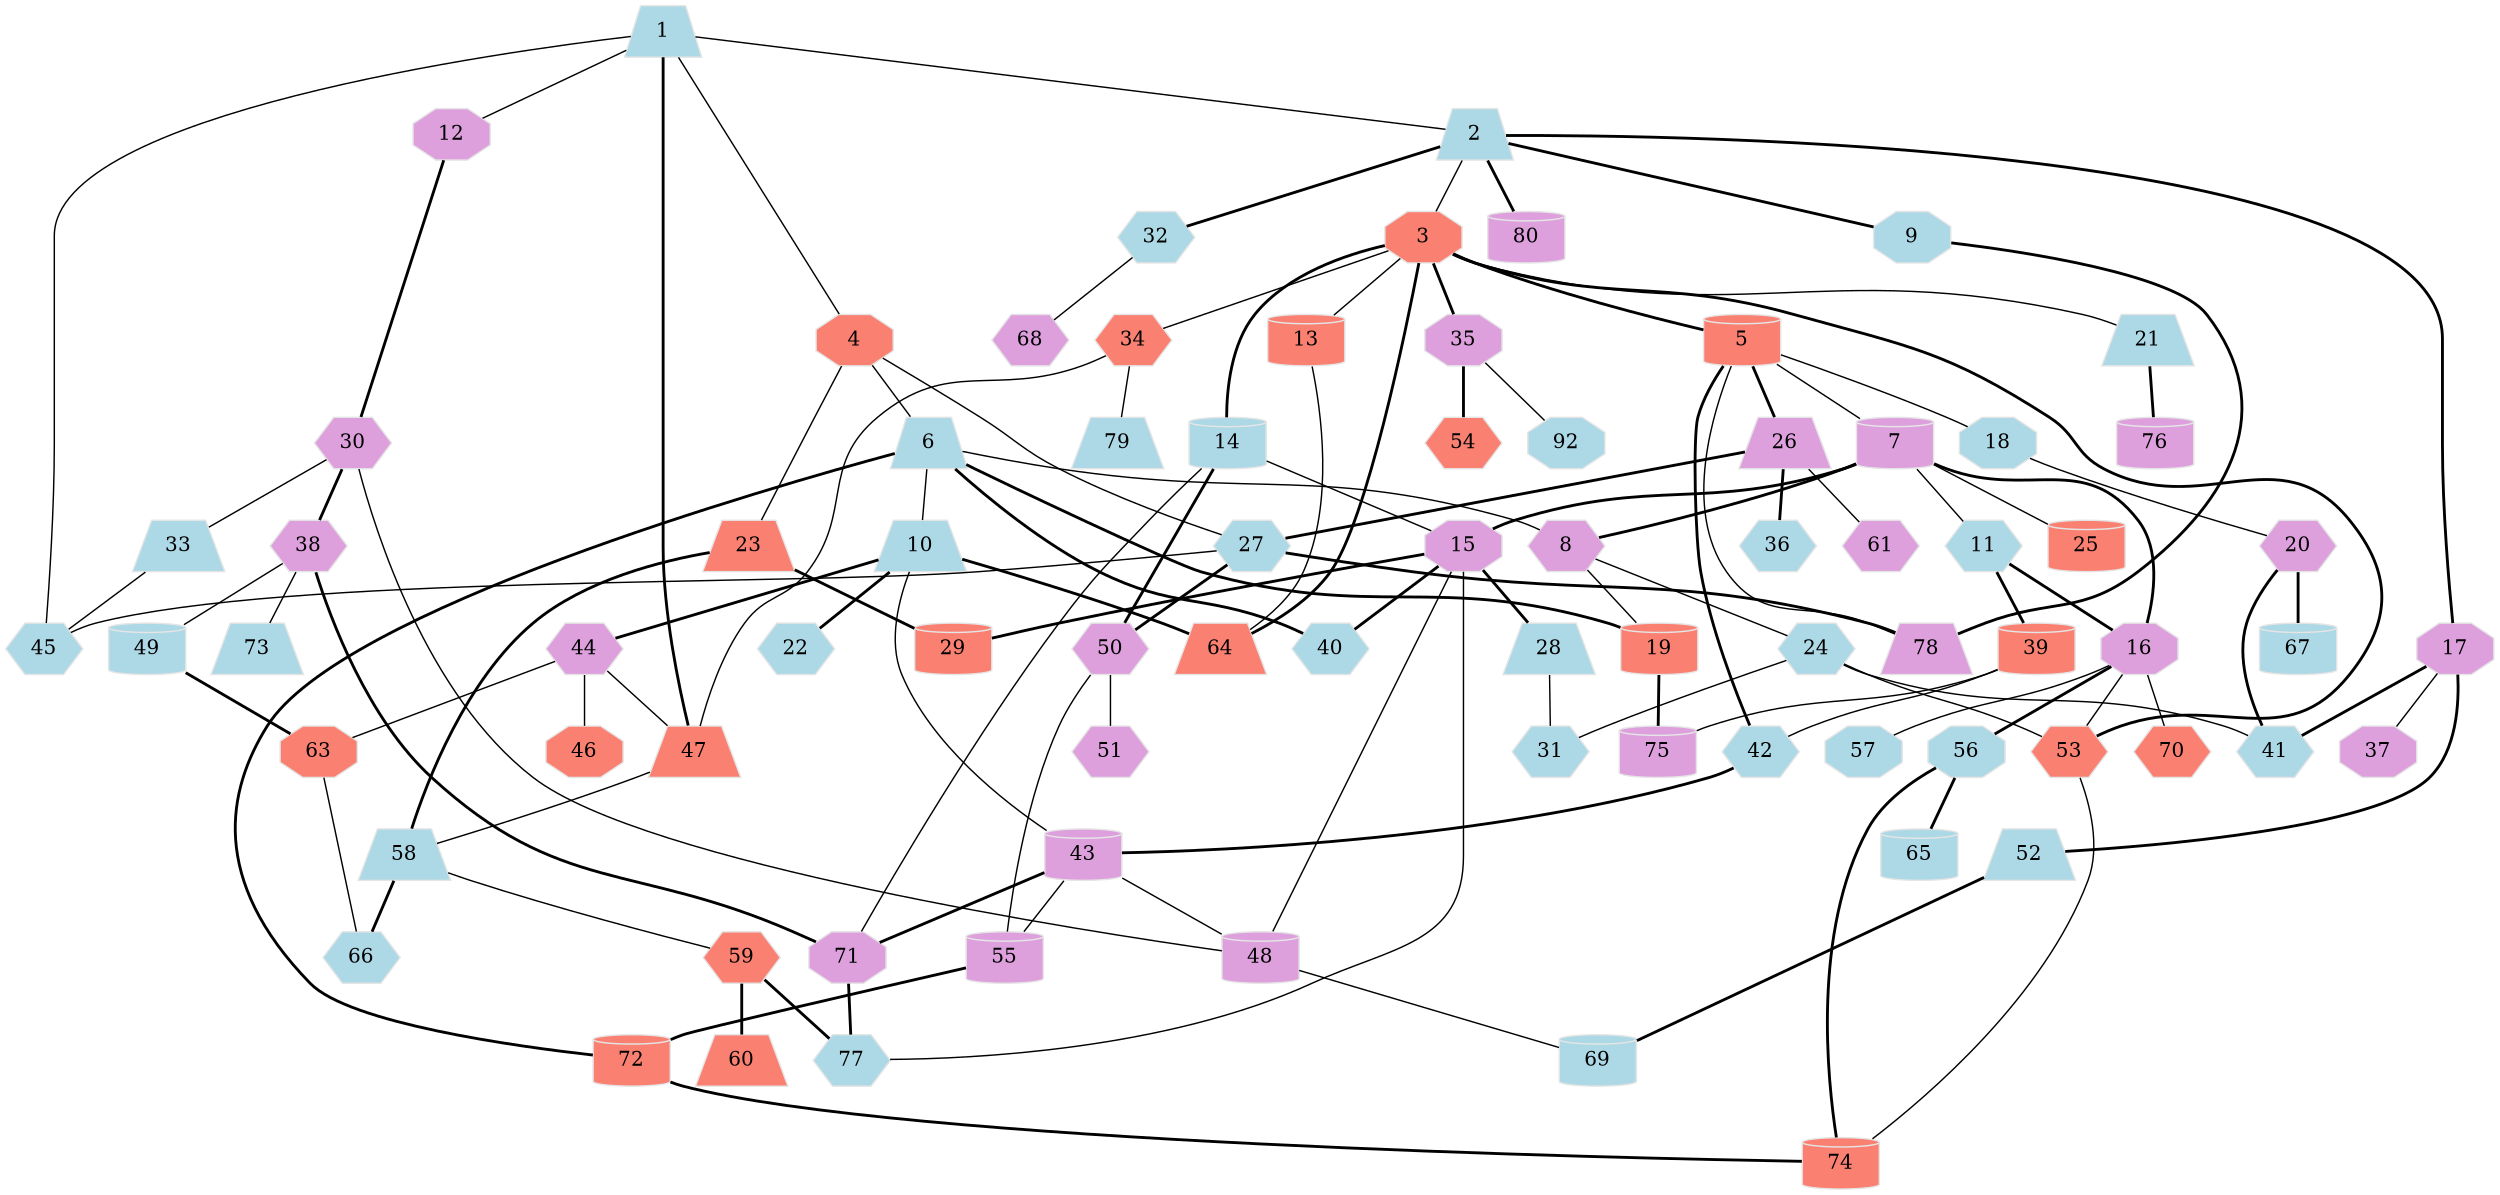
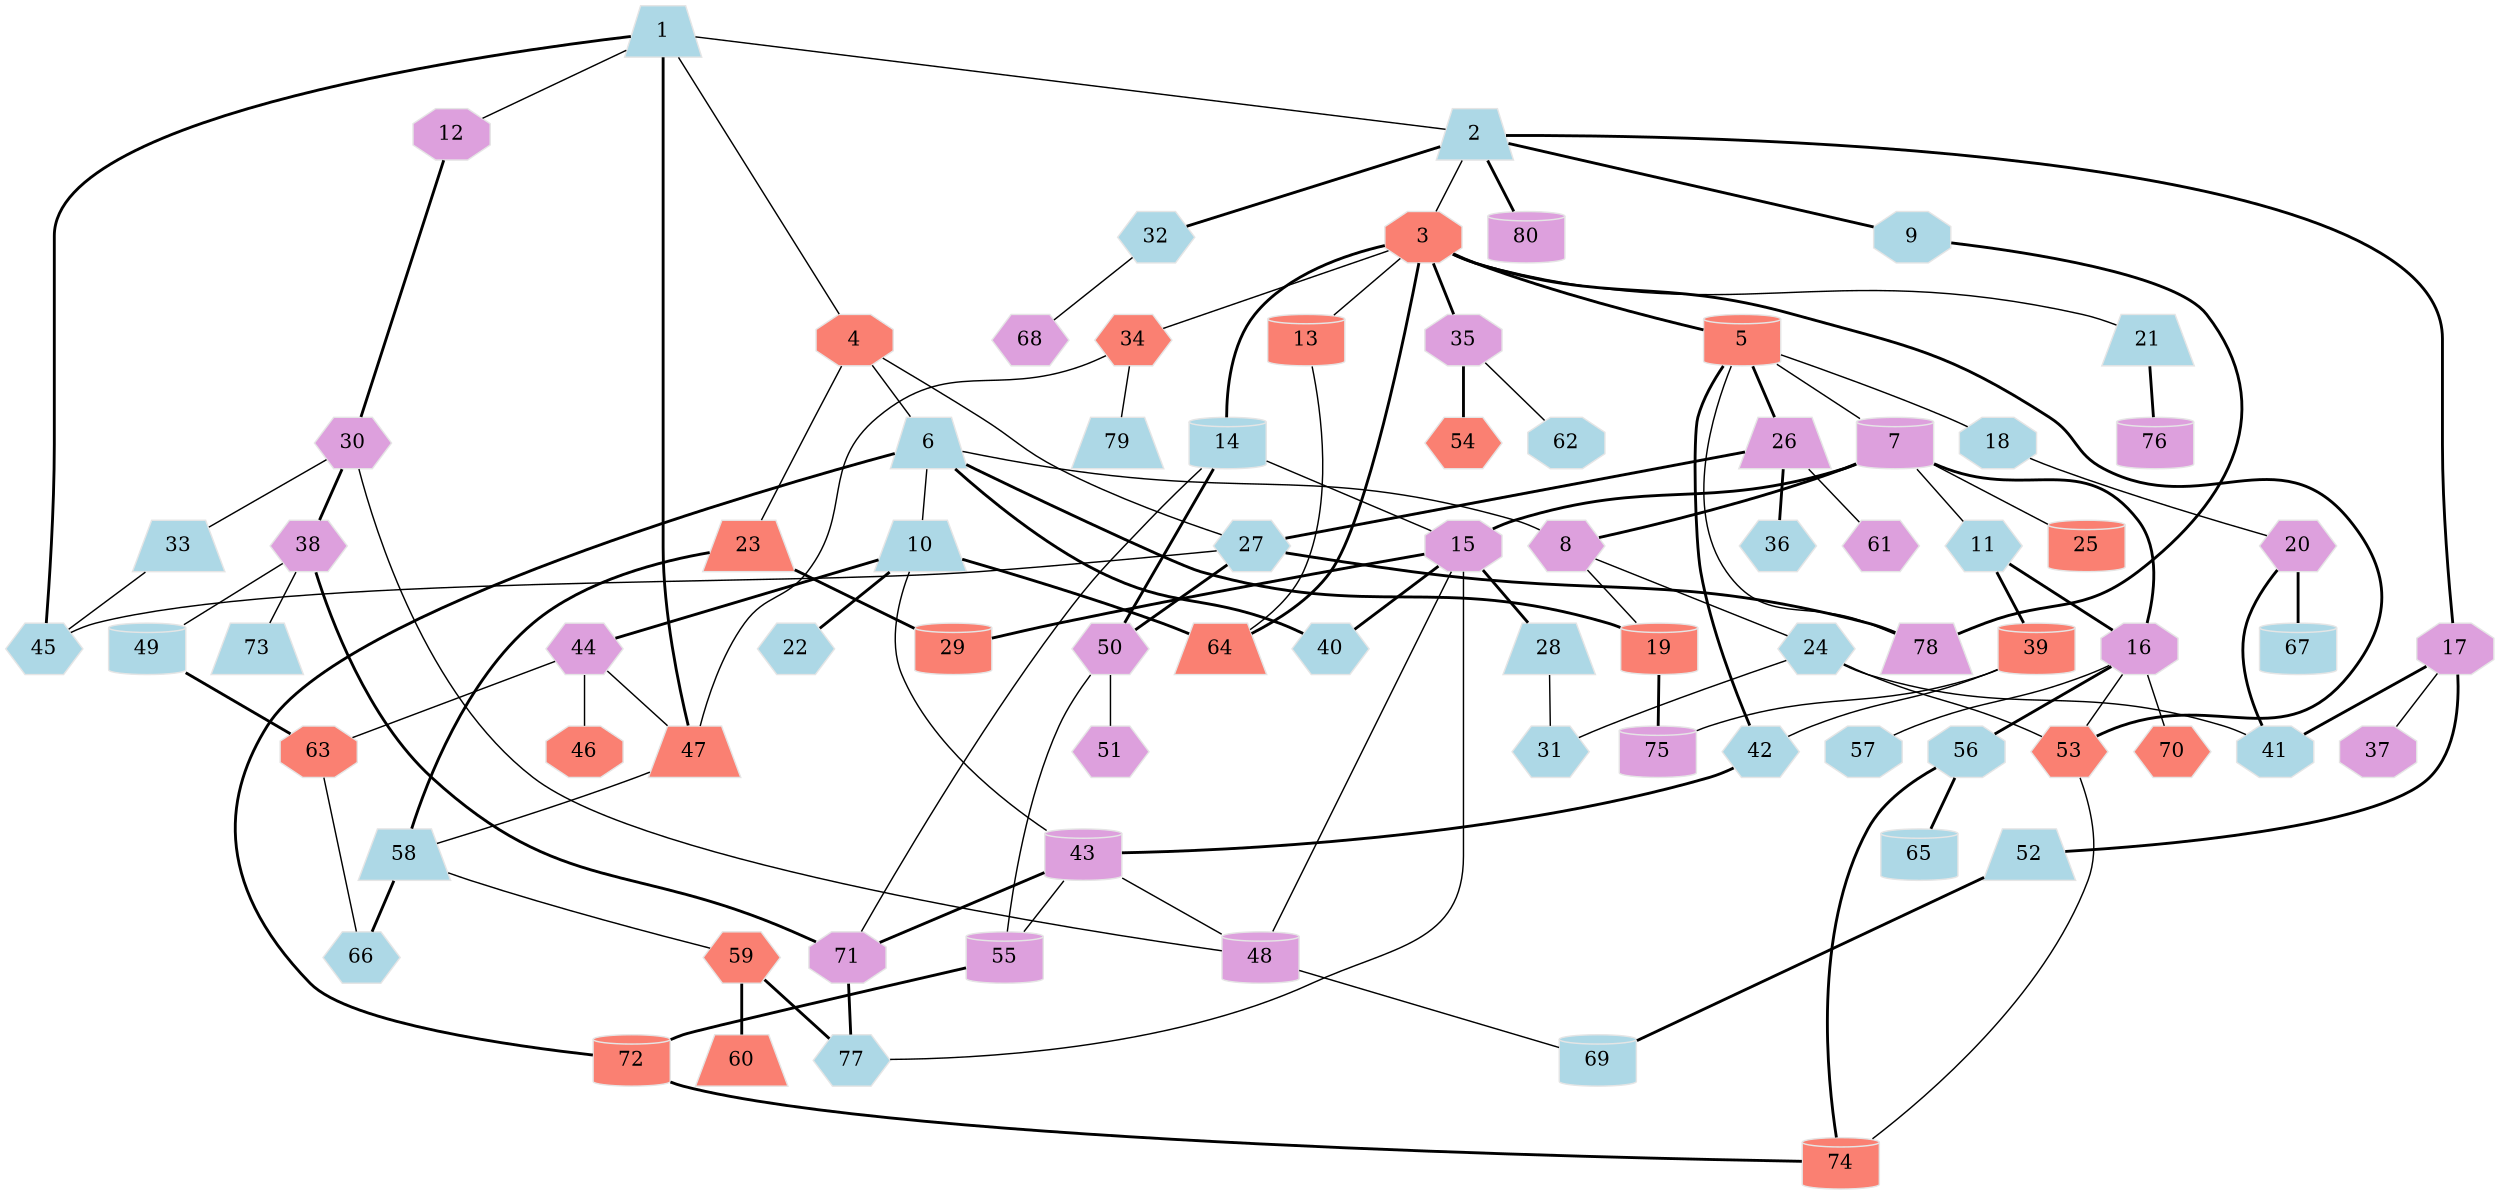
(136, 151) -> (136, 151)
(1566, 443) -> (1566, 443)
(2275, 752) -> (2275, 752)
